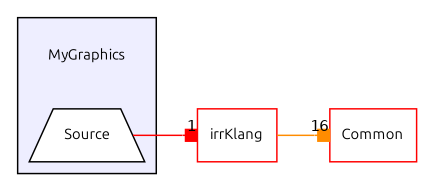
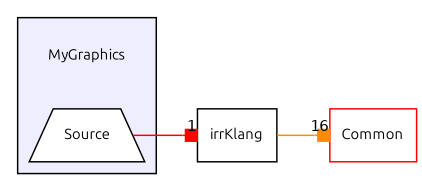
(237, 135) -> (237, 135)
